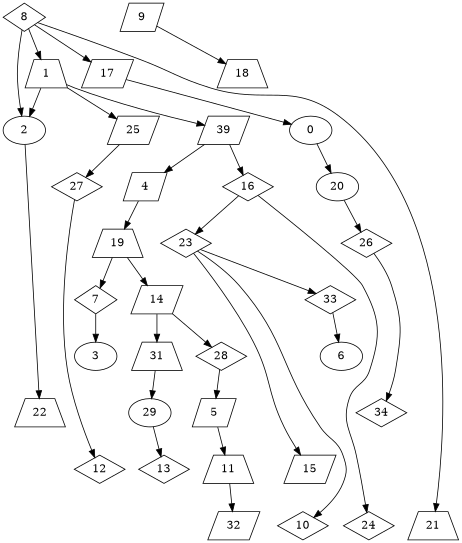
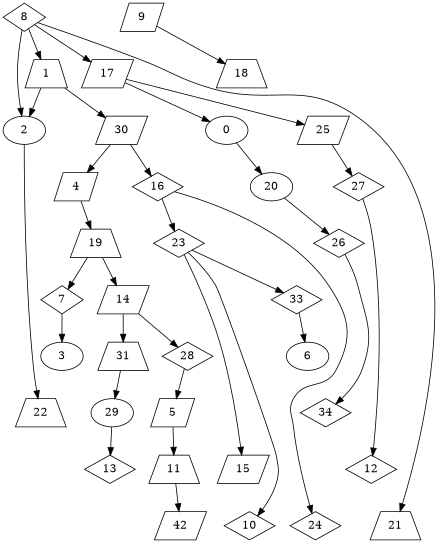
(89, 101) -> (211, 101)
(224, 130) -> (122, 130)
(234, 526) -> (180, 526)
